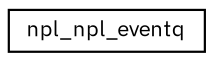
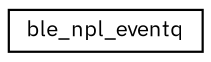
(107, 31) -> (106, 31)
